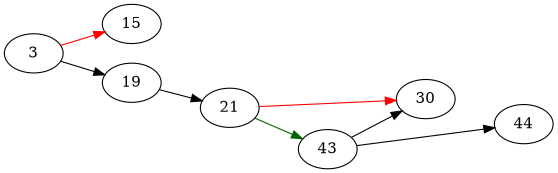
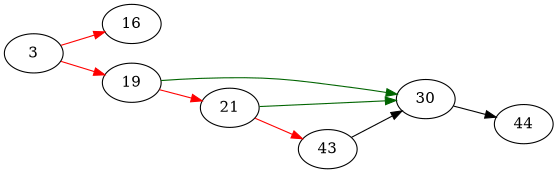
(132, 24) -> (132, 24)
(78, 66) -> (78, 66)
none -> (274, 79)
(175, 94) -> (175, 94)
(322, 104) -> (322, 104)
(274, 126) -> (274, 126)
(420, 137) -> (469, 110)
